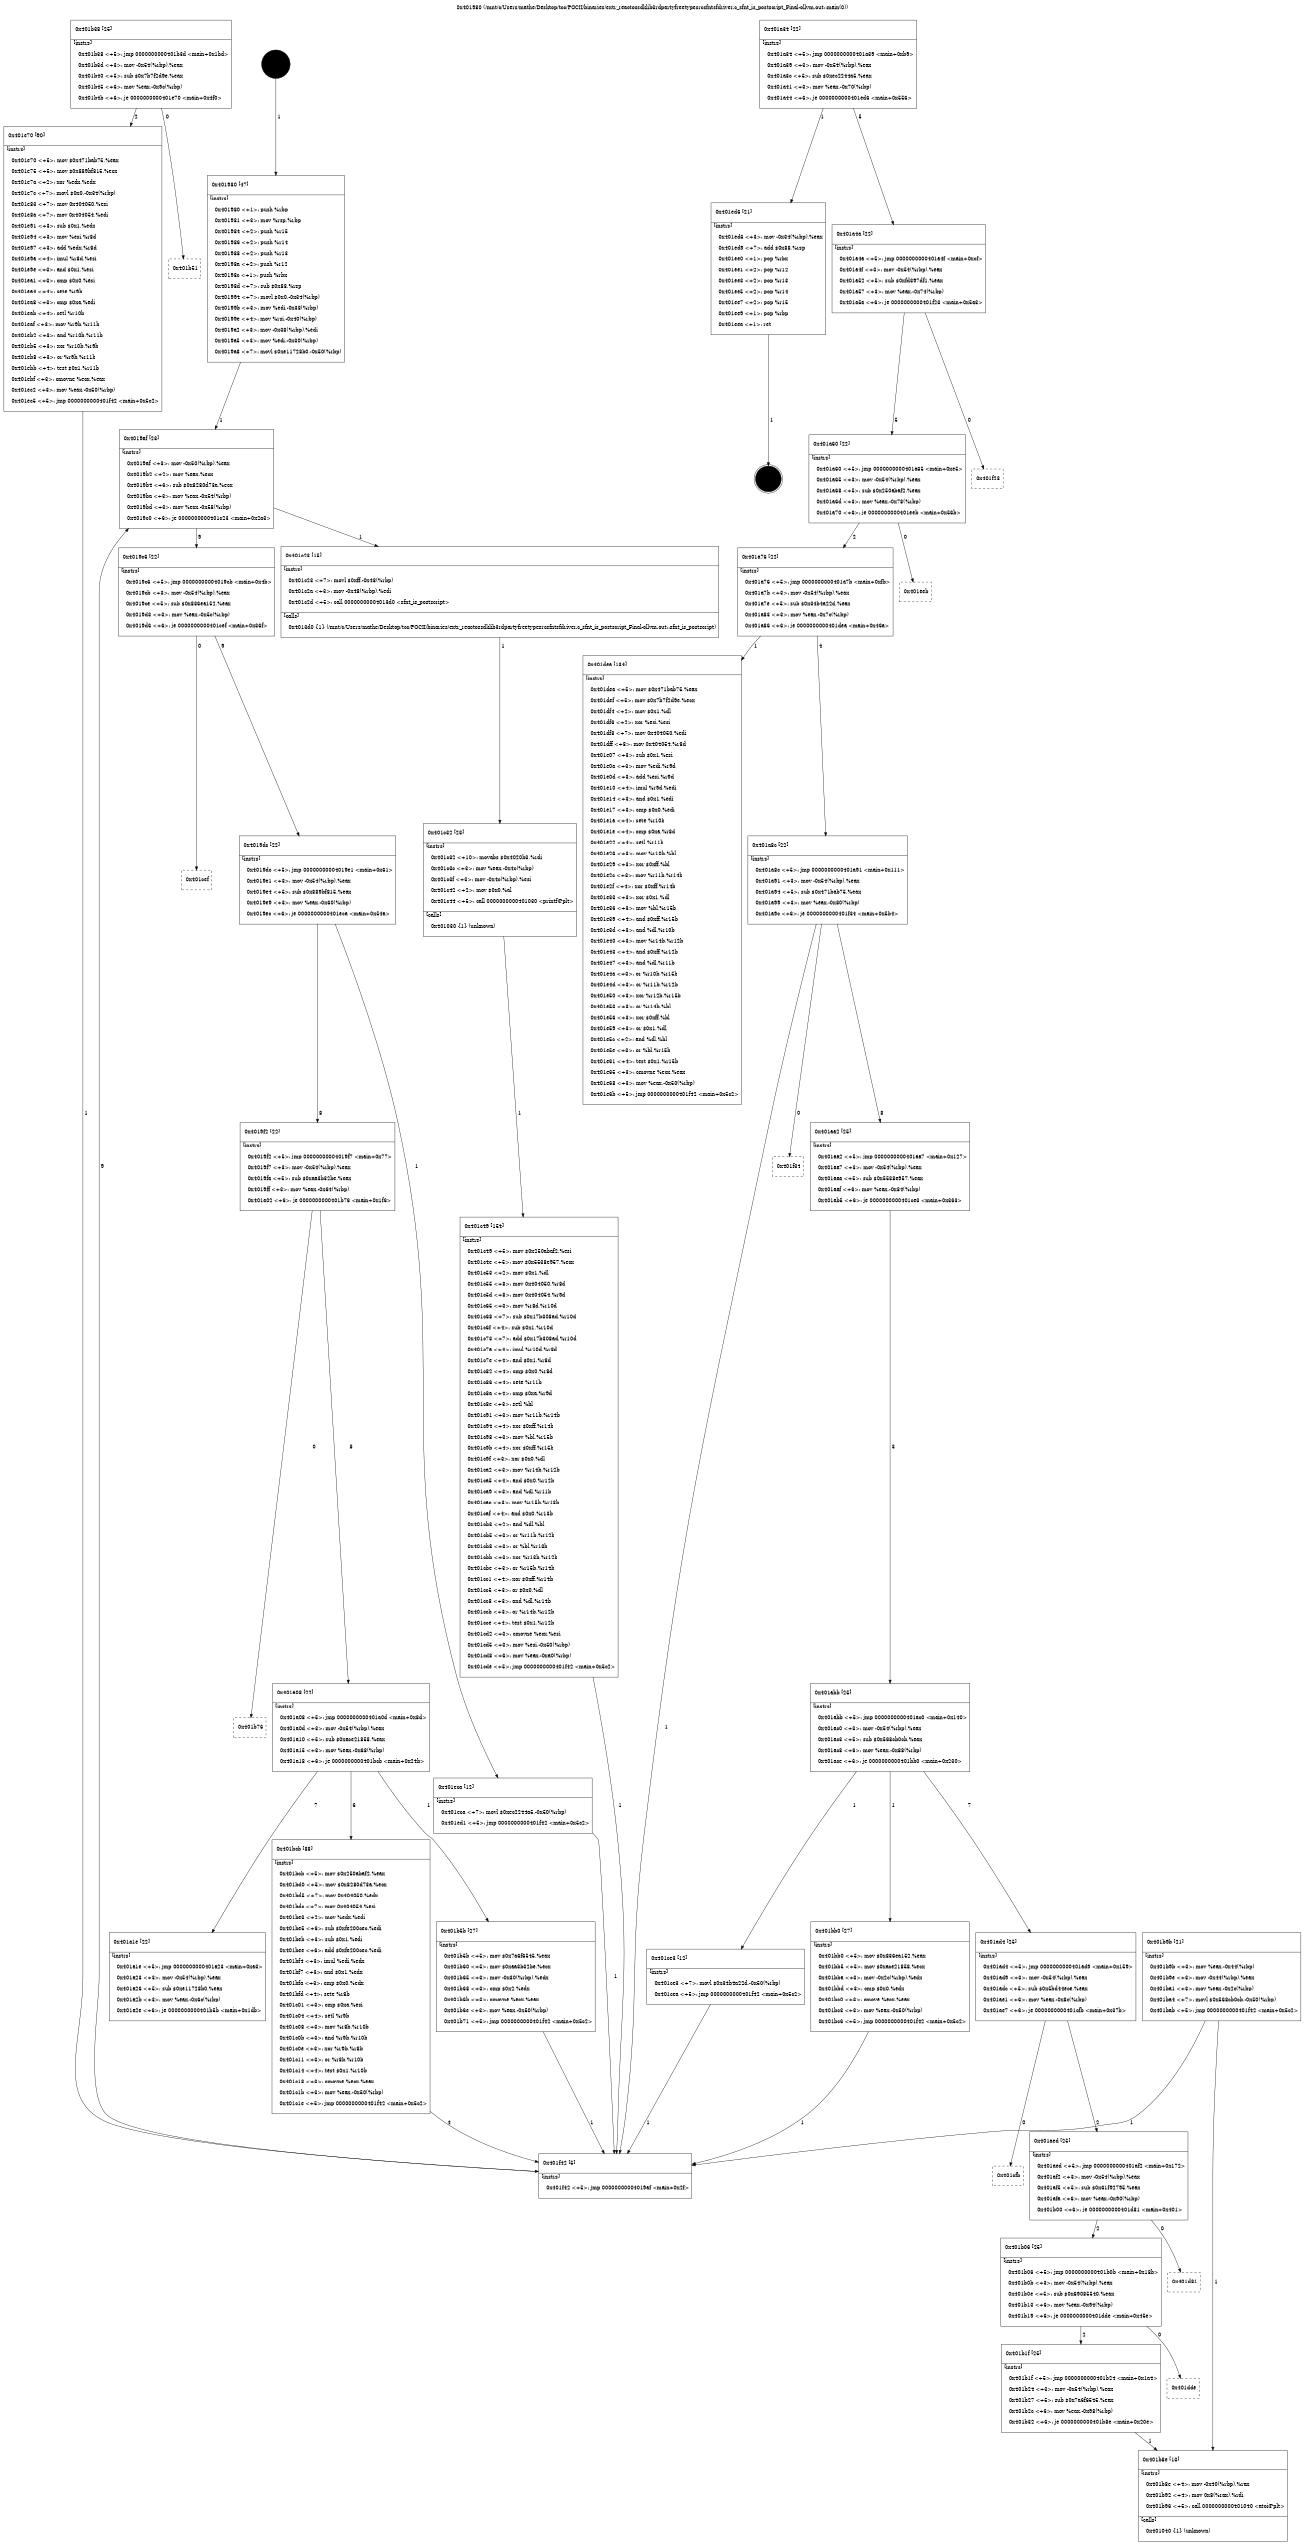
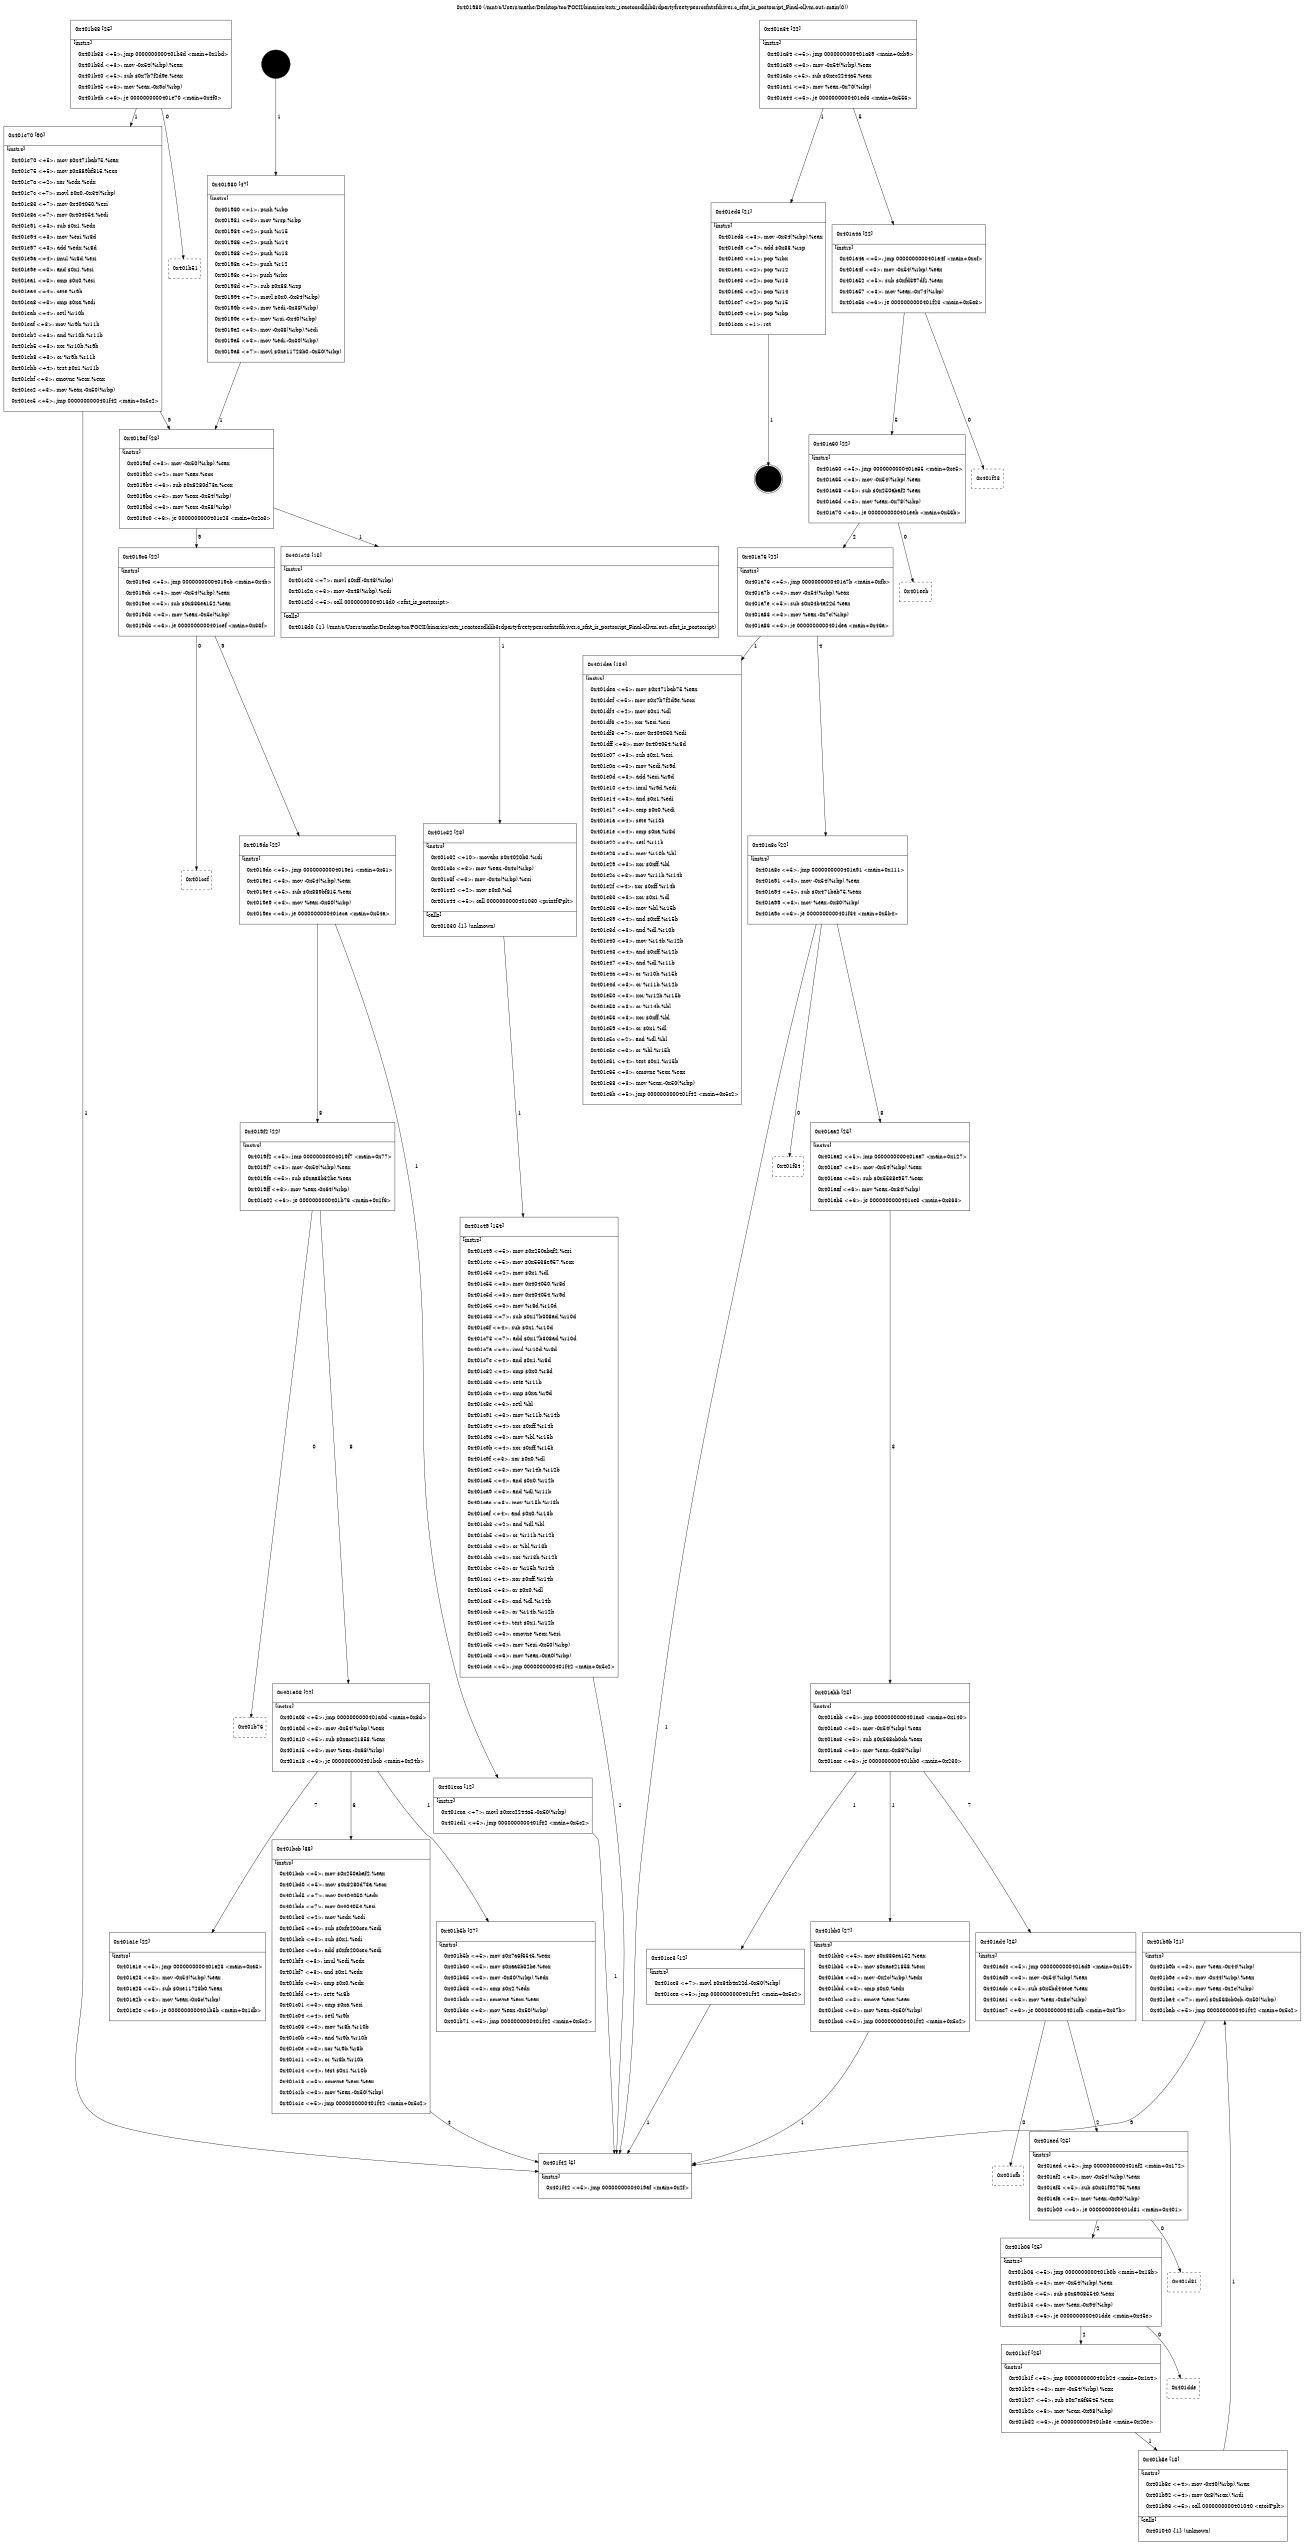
(135, 117) -> (135, 117)
(99, 1539) -> (164, 419)
(573, 2091) -> none
(1131, 2123) -> (1131, 2123)
(1213, 2234) -> (1230, 2238)
